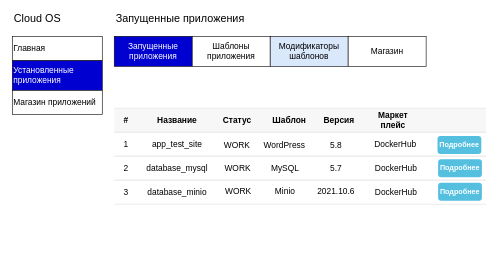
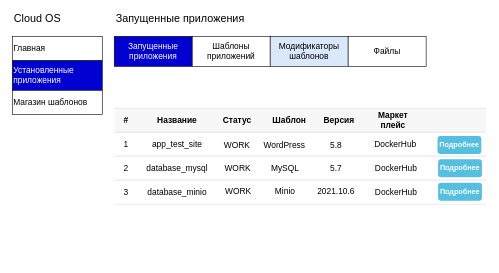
(231, 51) -> (231, 51)
(387, 51) -> (387, 51)
(55, 102) -> (50, 102)
